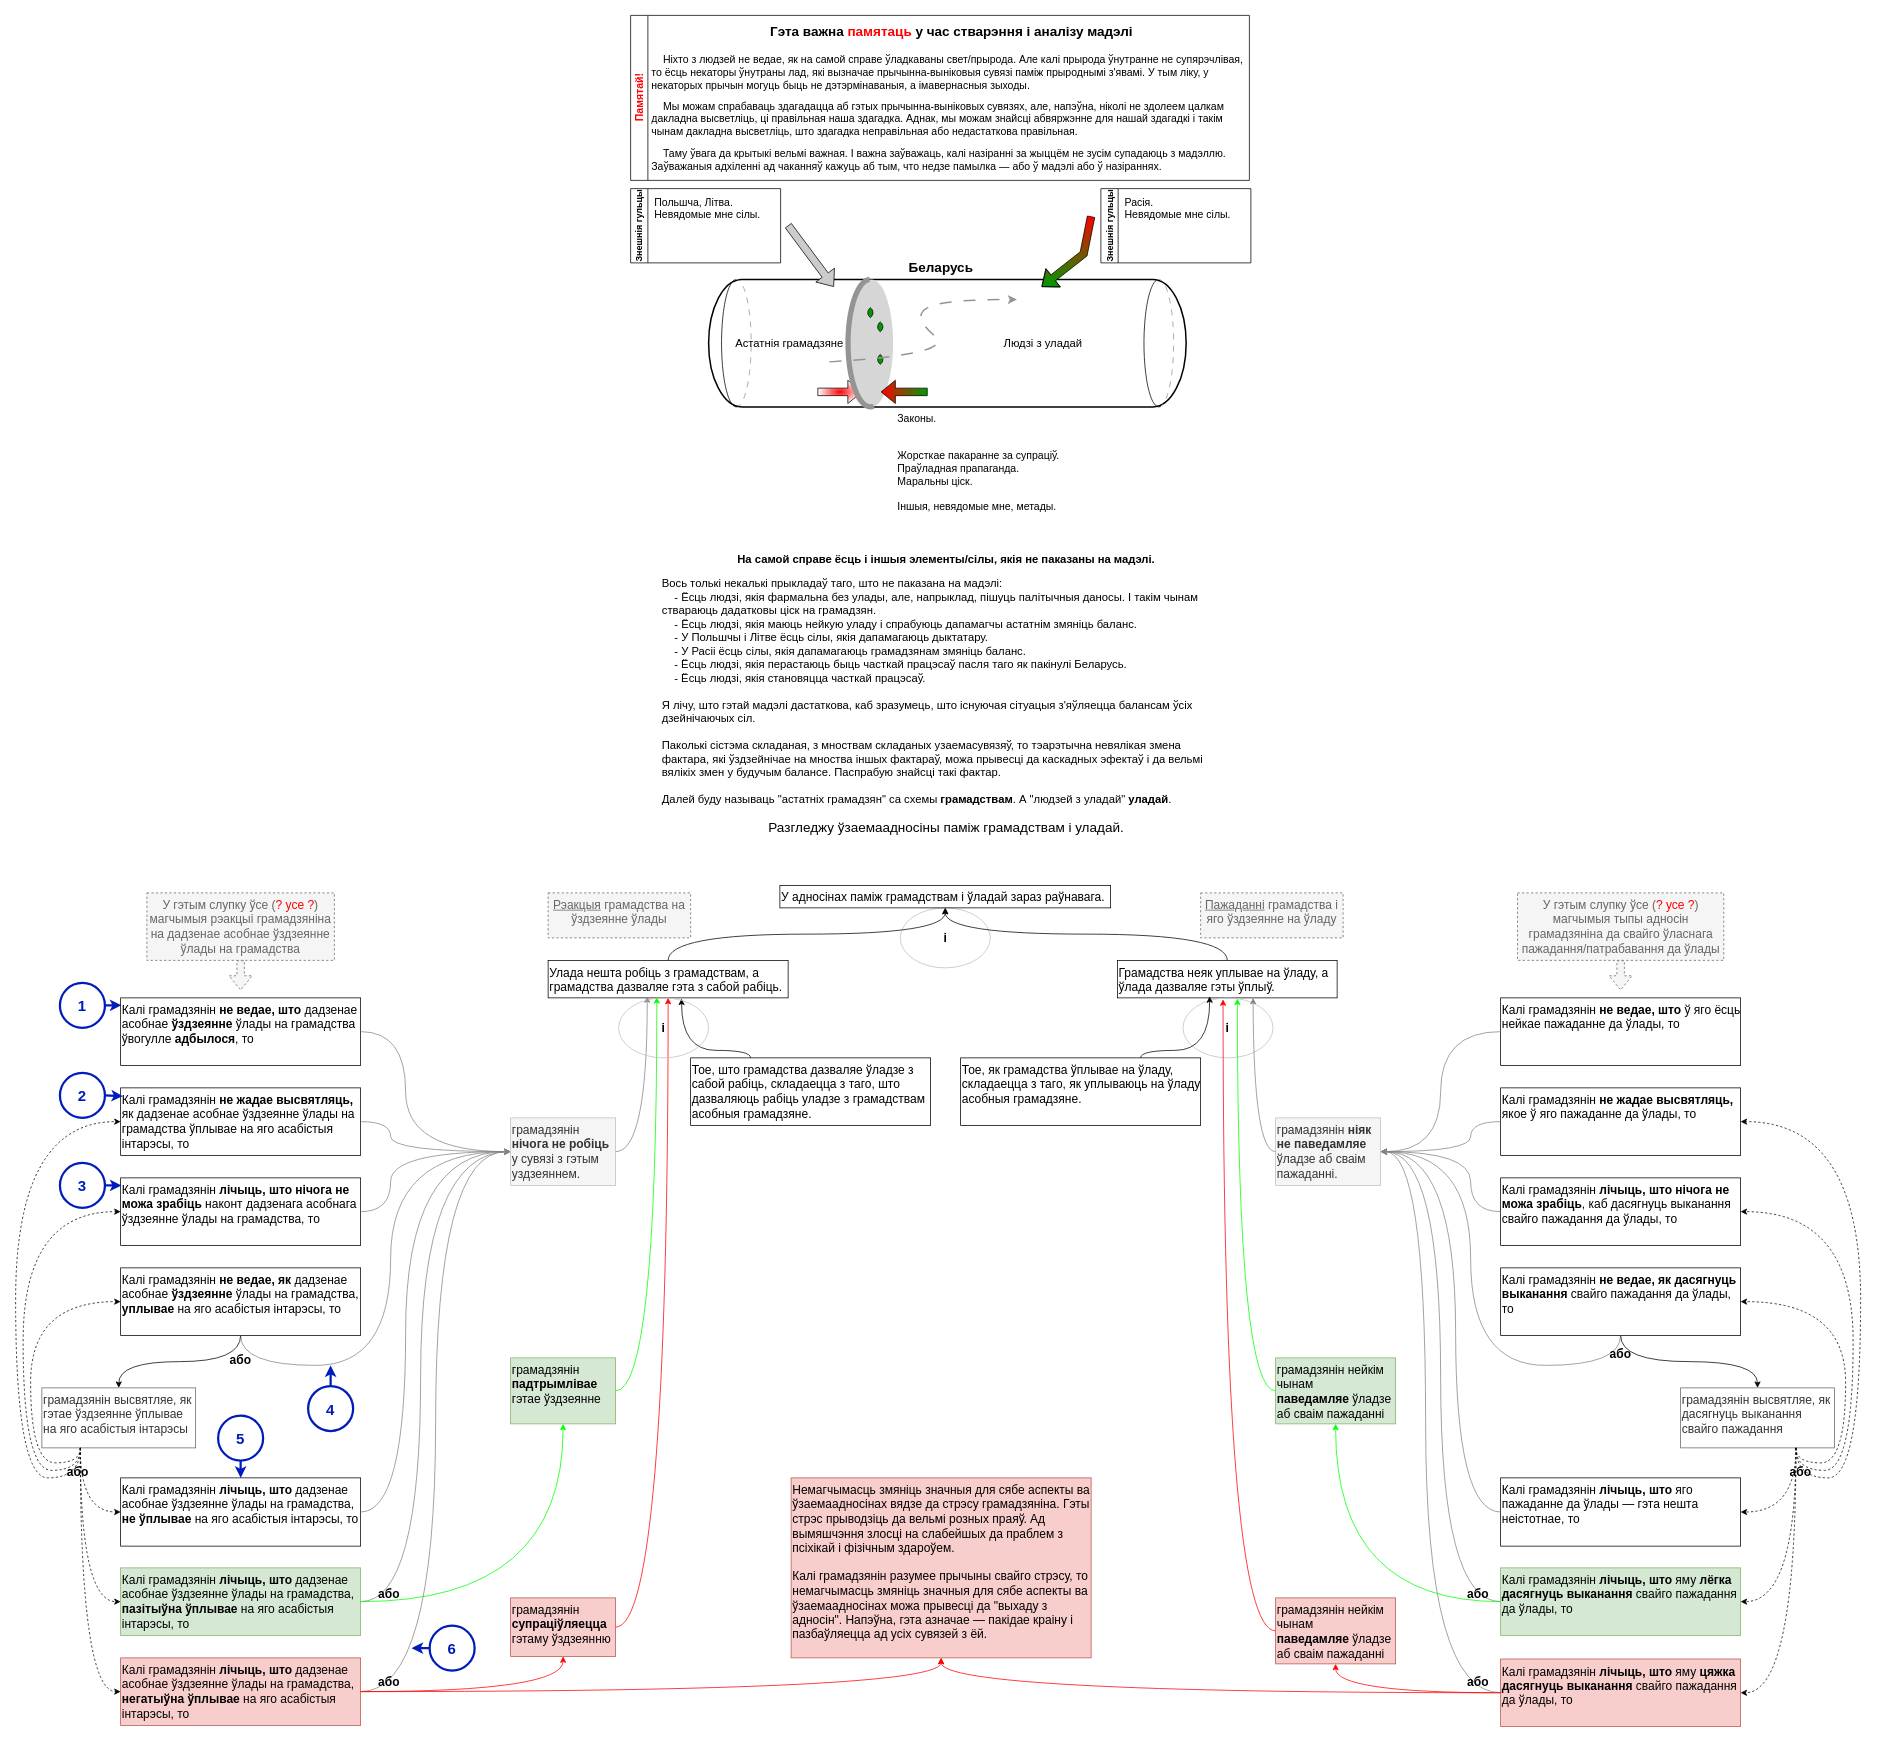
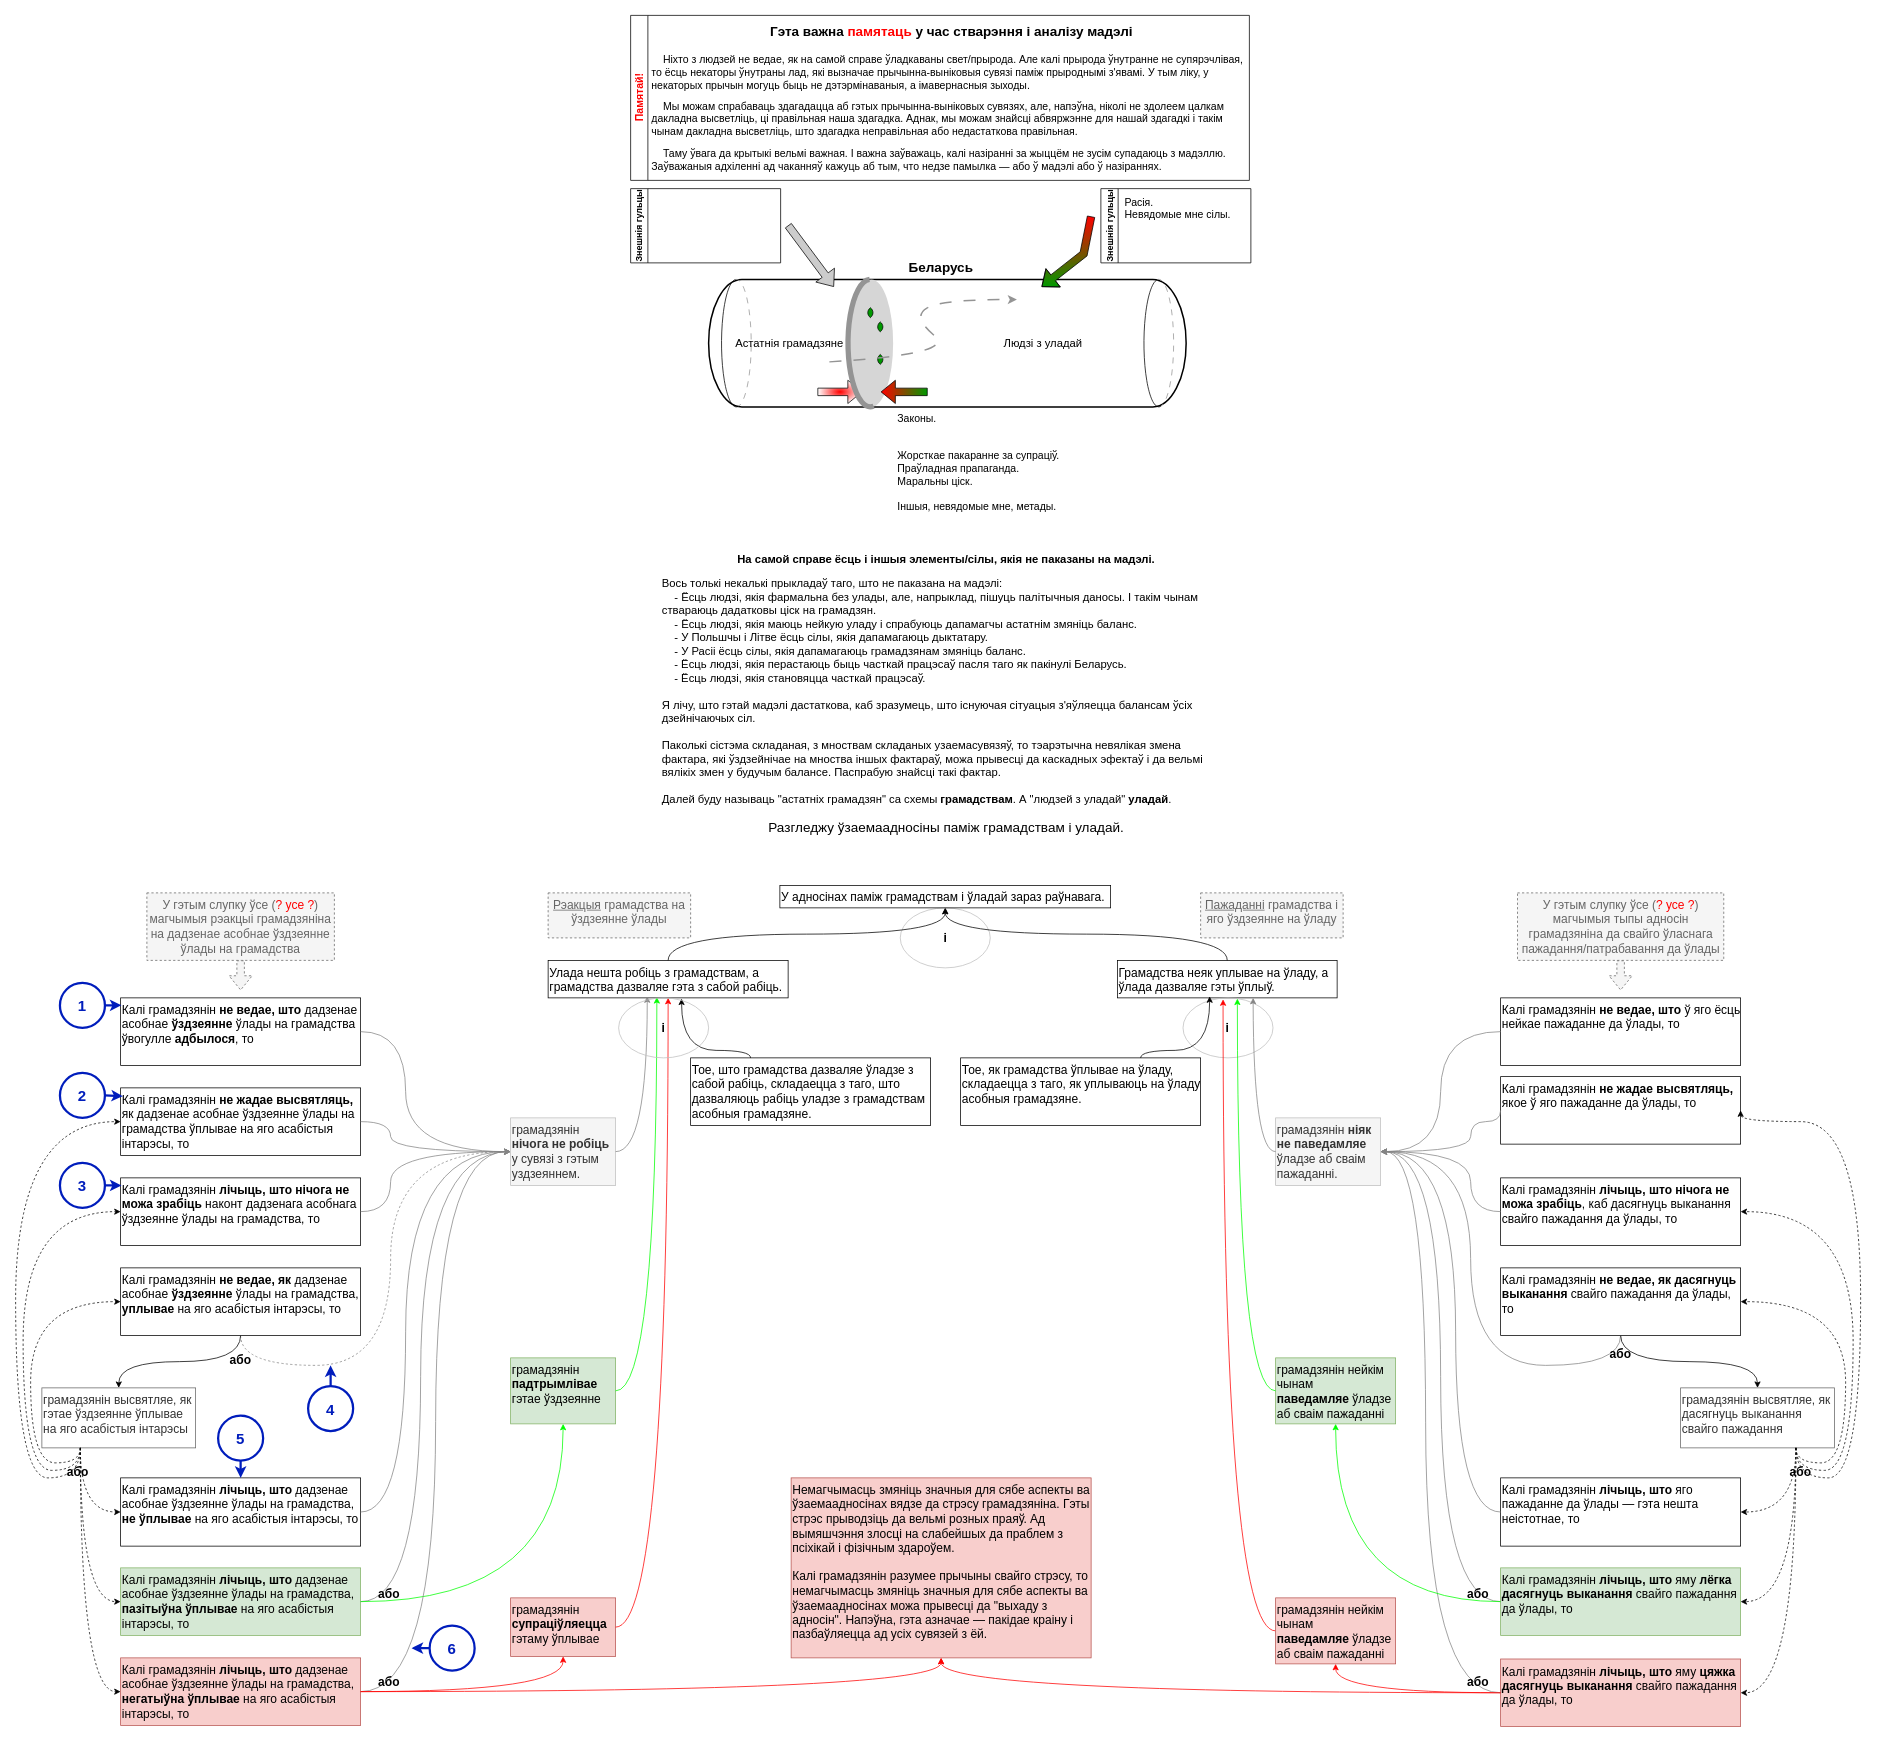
(713, 208) -> none
(1620, 1122) -> (1620, 1110)
(388, 1295) -> (388, 1295)
(564, 1632) -> (559, 1625)
